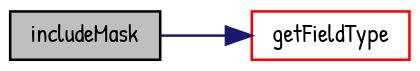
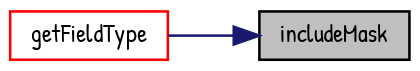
(193, 36) -> (201, 36)
